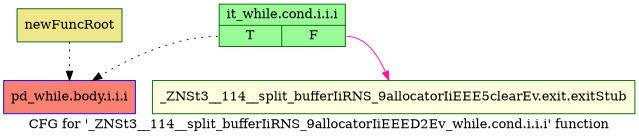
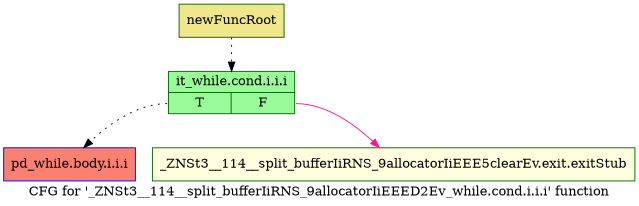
(70, 57) -> (232, 50)
